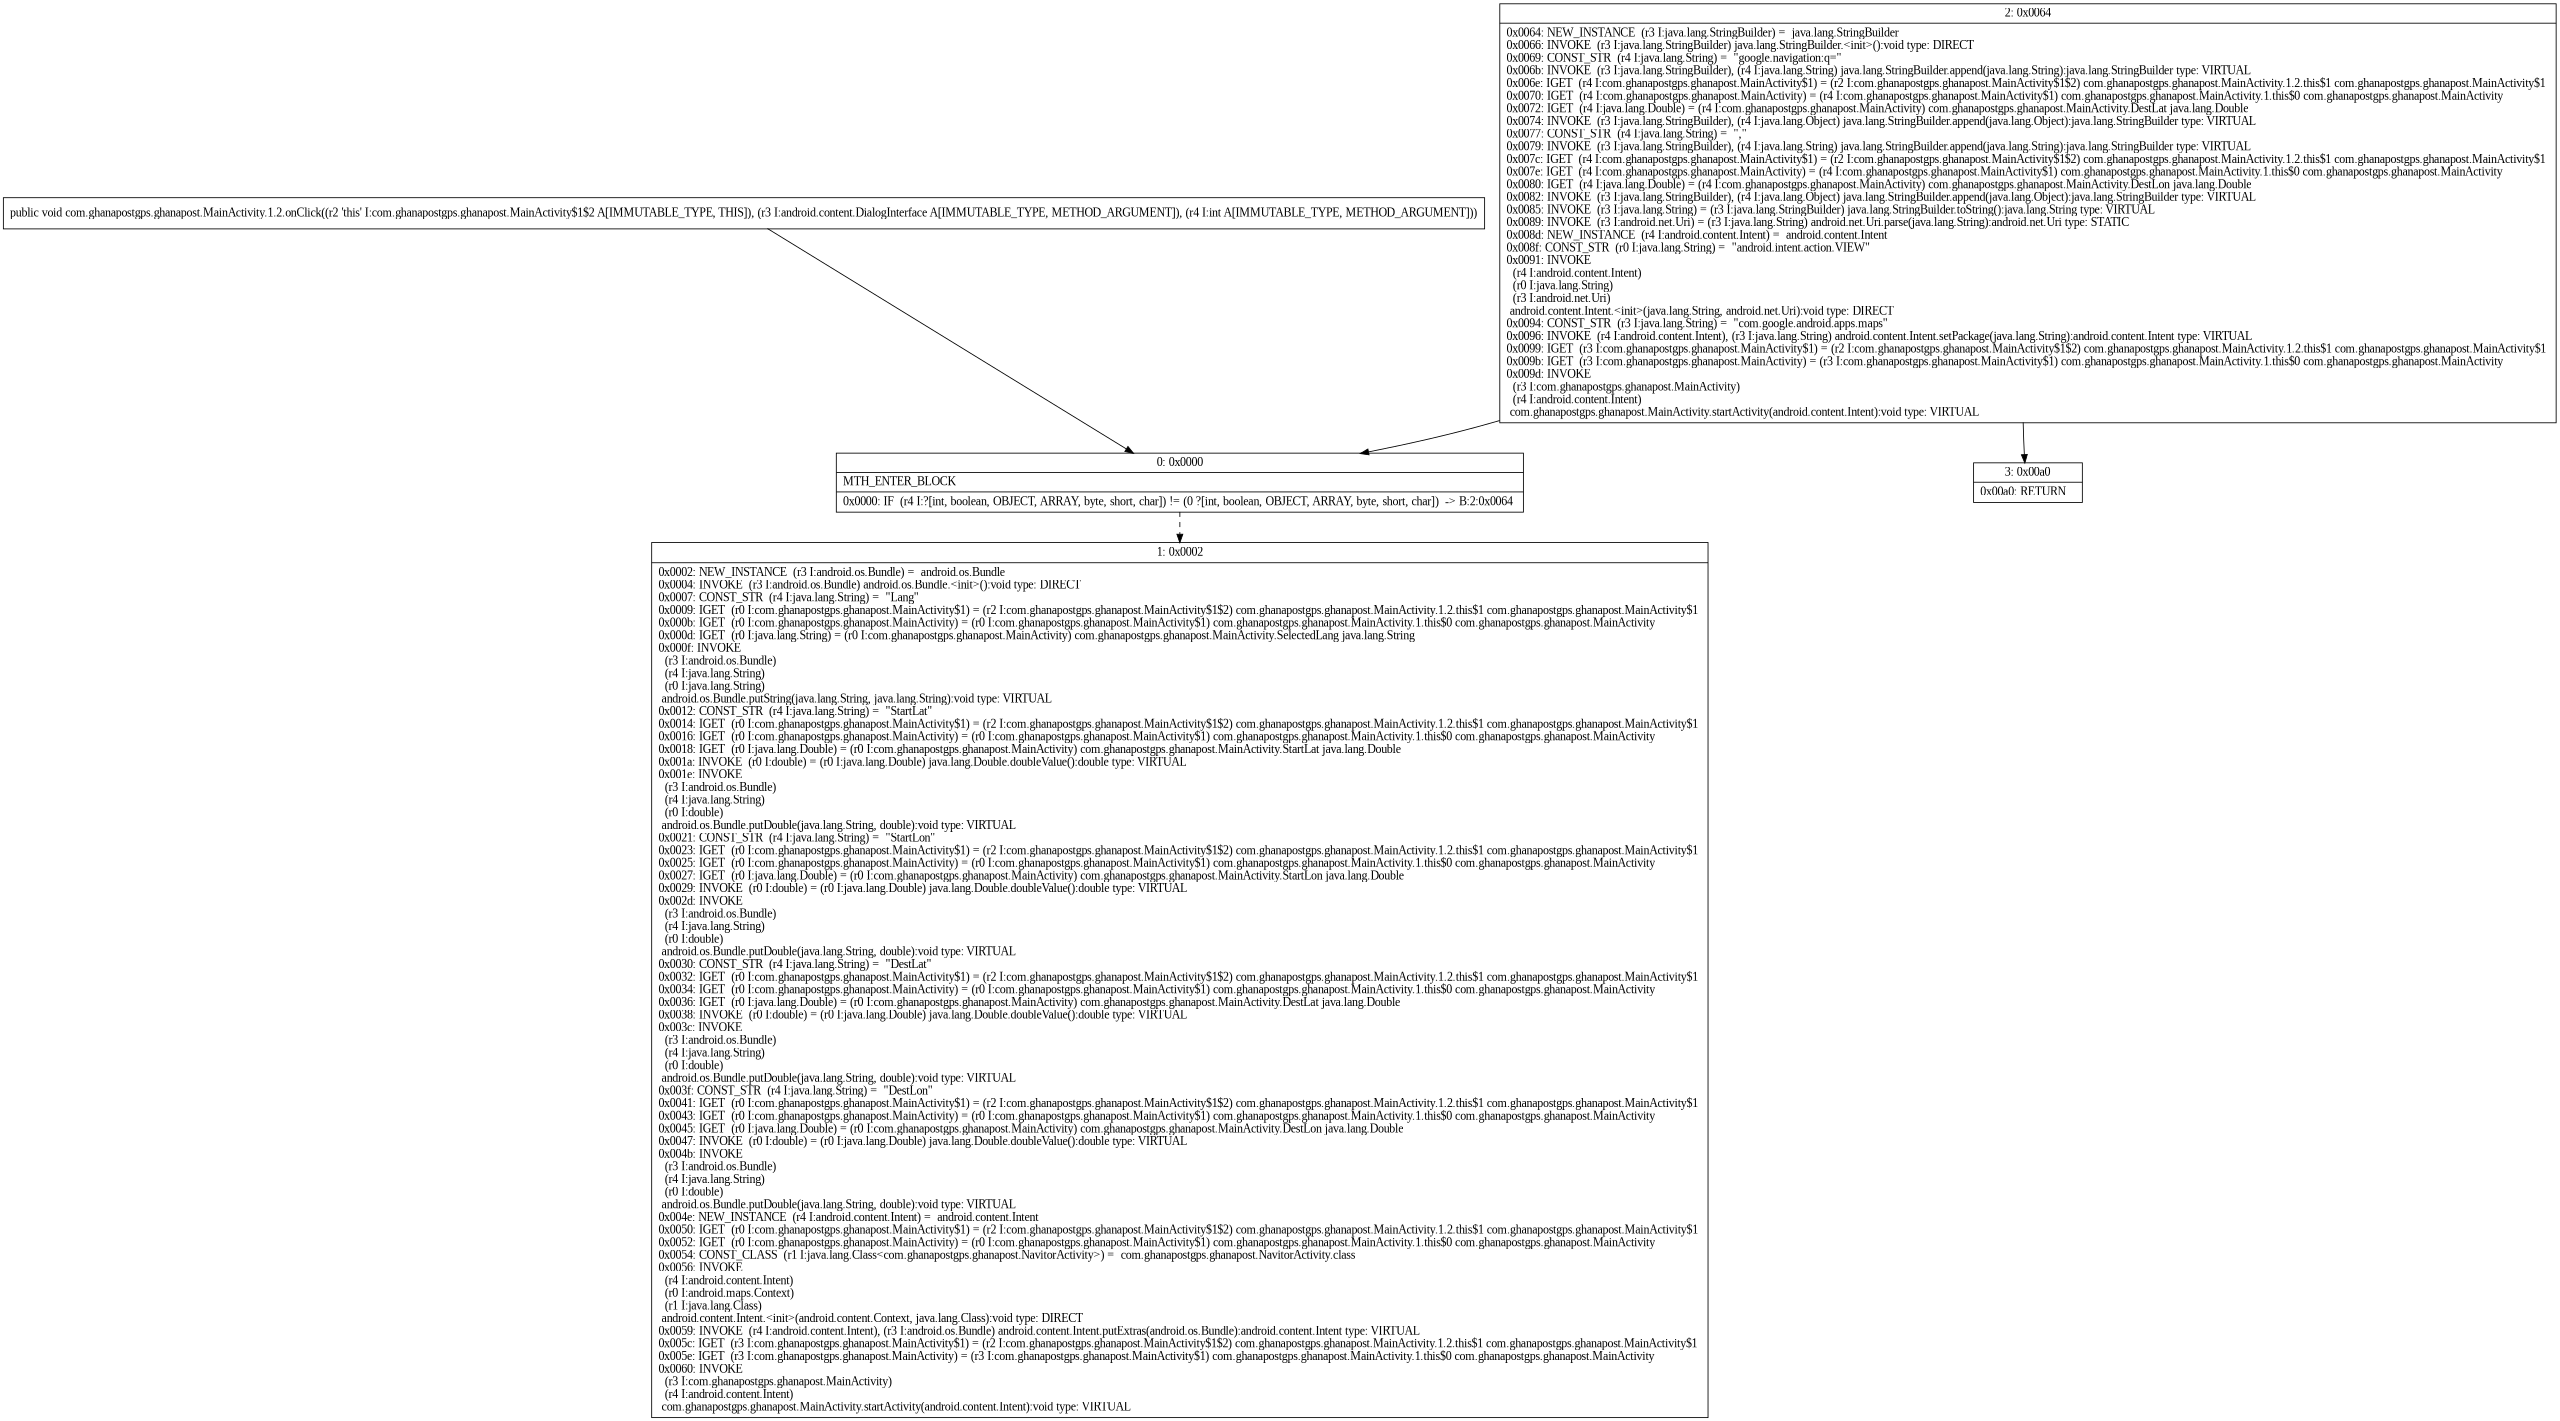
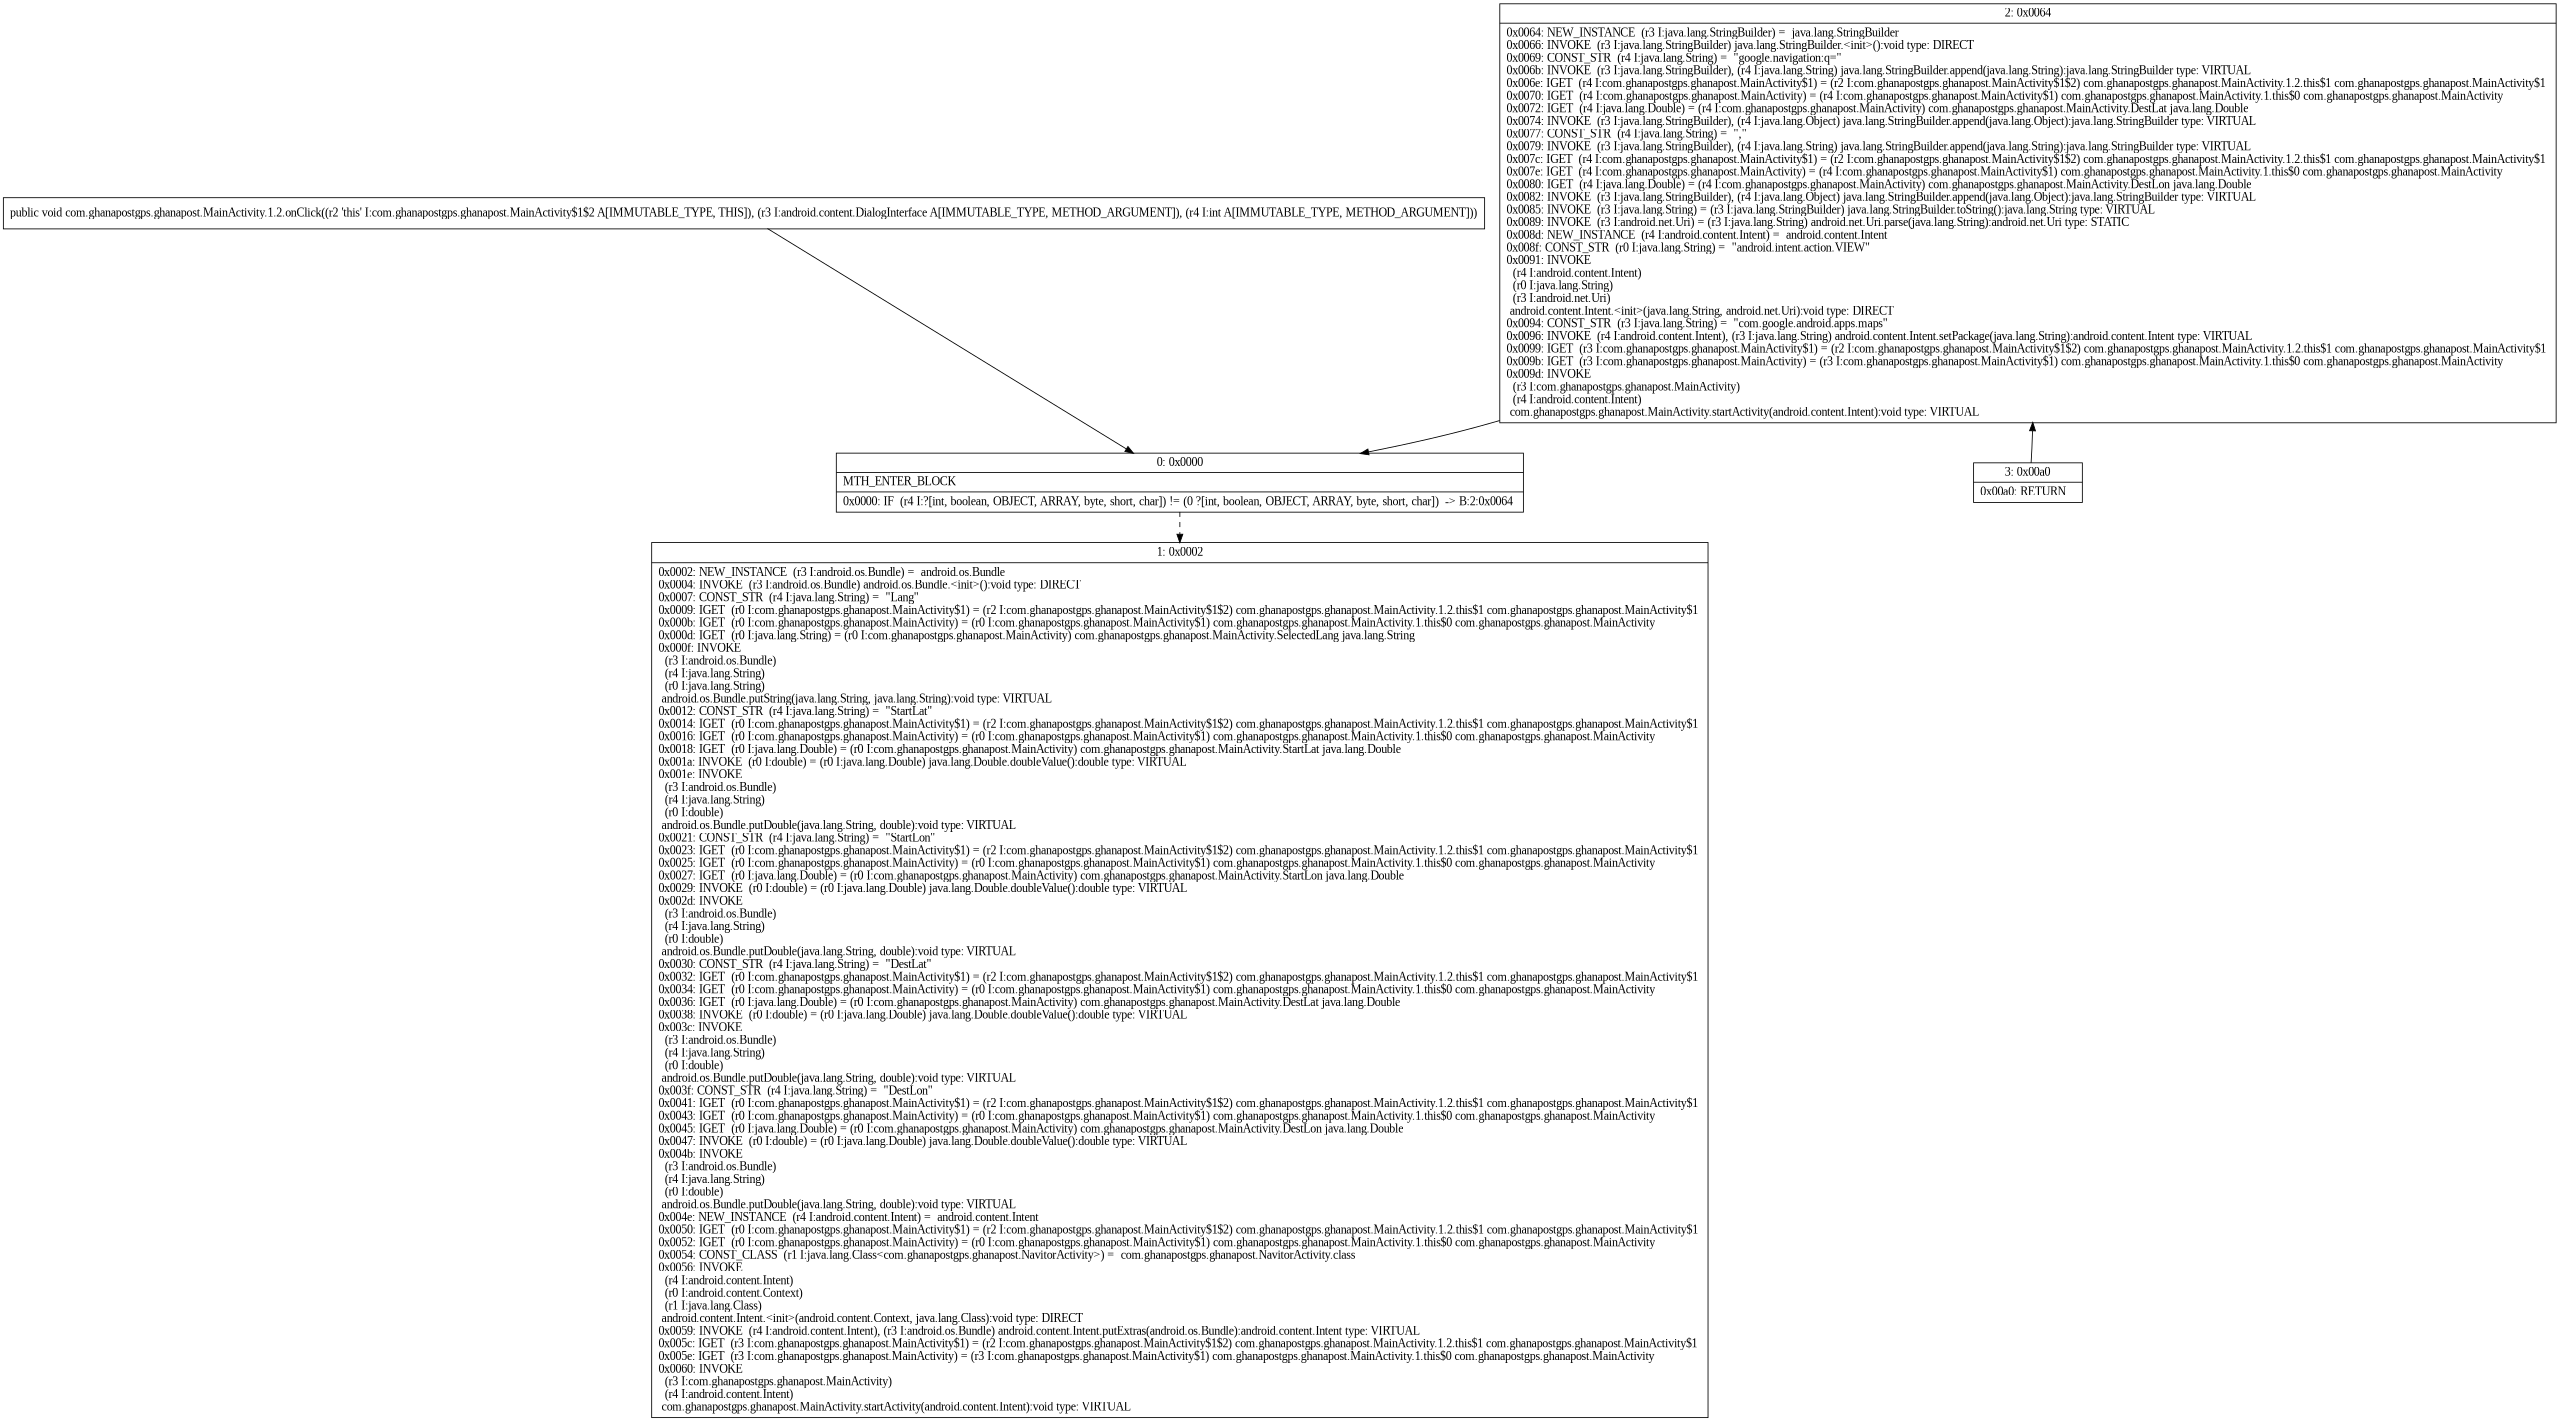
(2024, 438) -> (2032, 447)
(726, 1293) -> (731, 1293)
